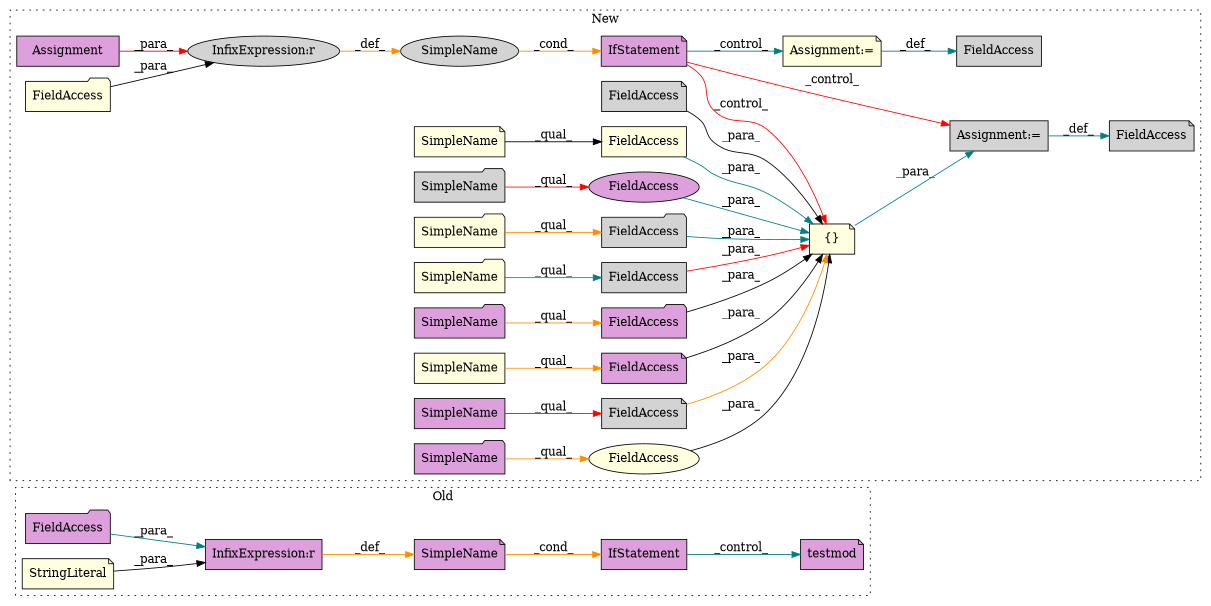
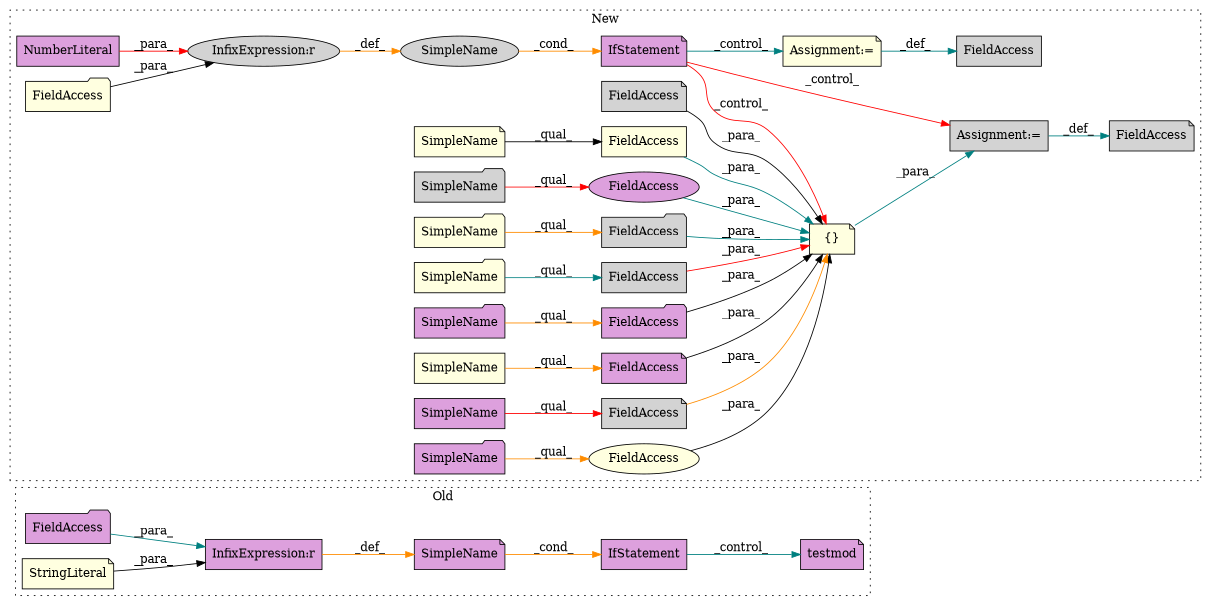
(68, 51) -> (68, 51)
